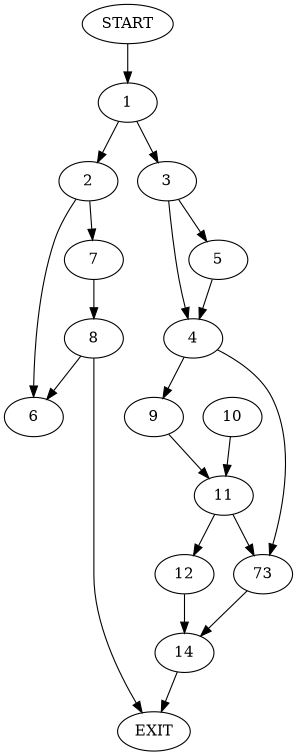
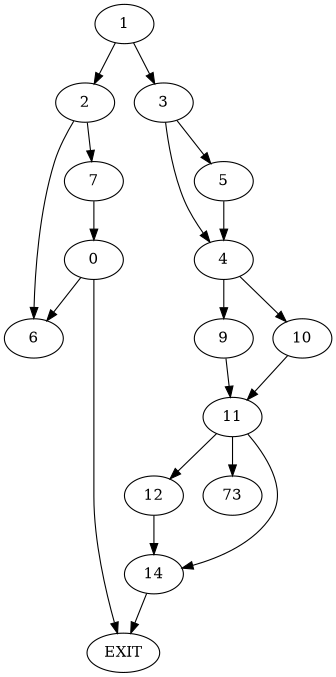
(128, 24) -> none
(94, 338) -> (94, 260)
(283, 434) -> (259, 295)
(228, 610) -> (270, 517)
